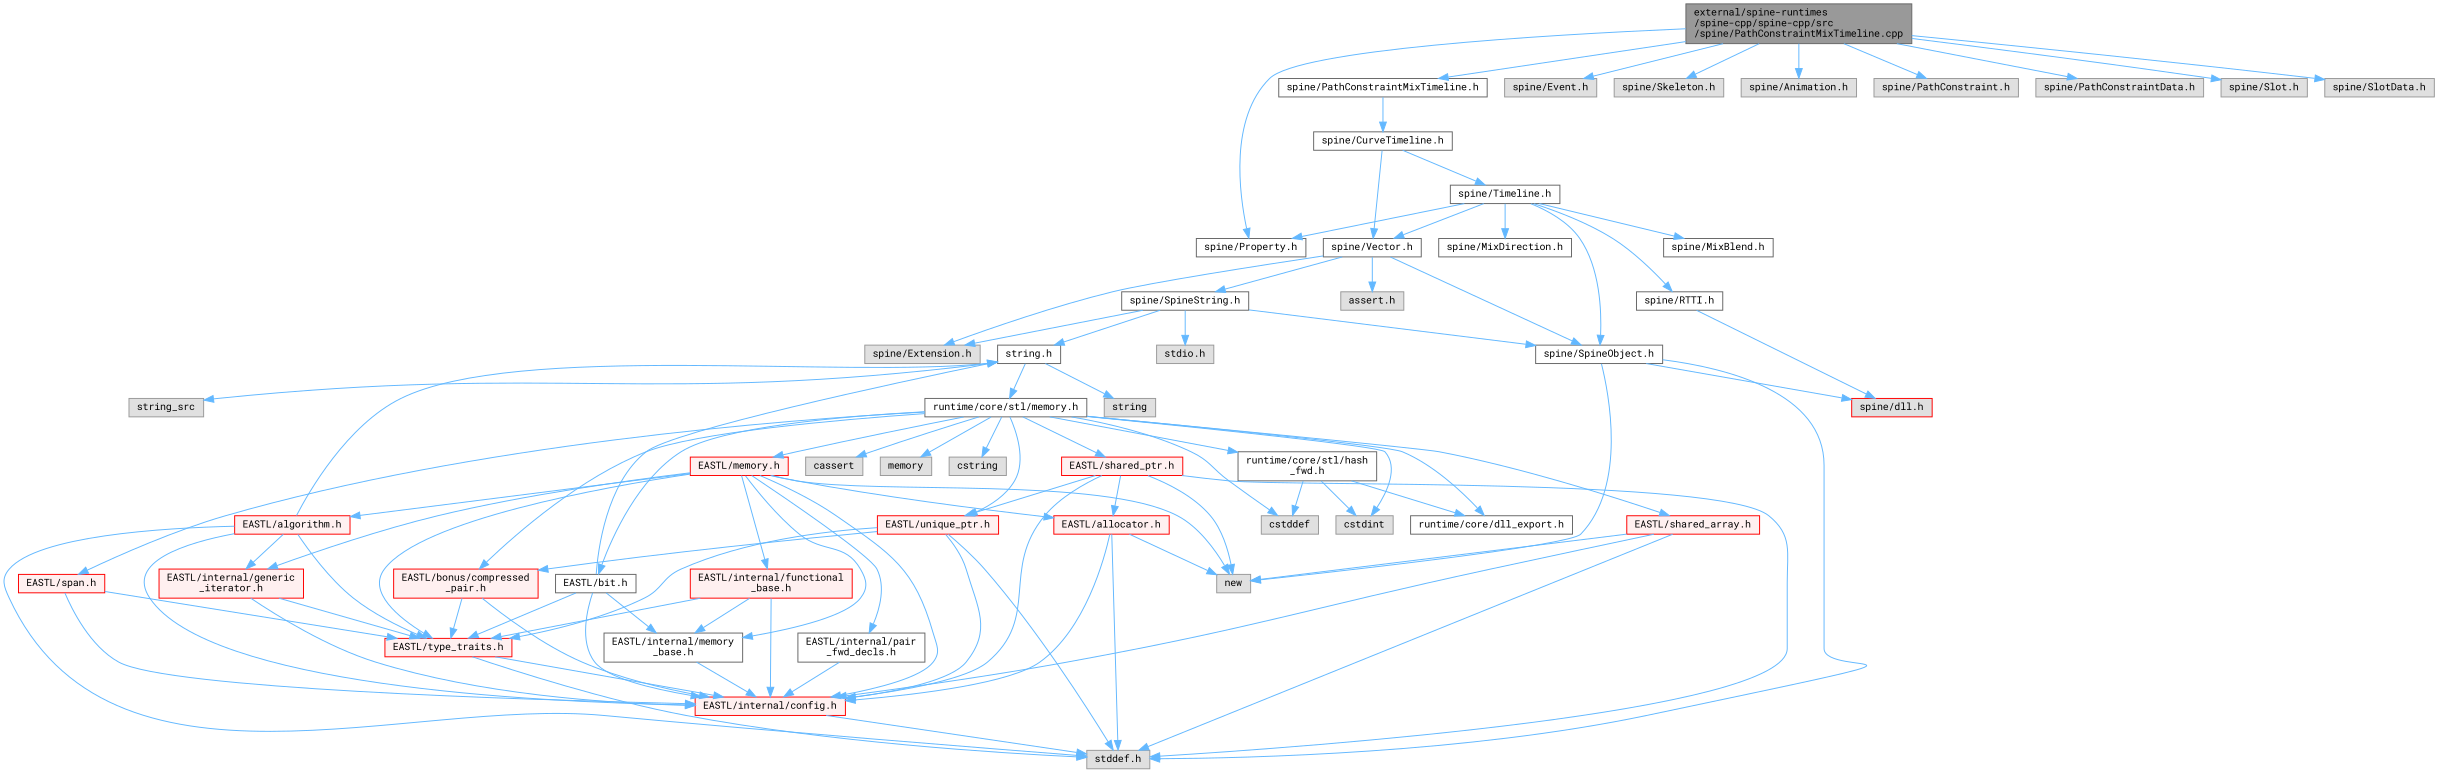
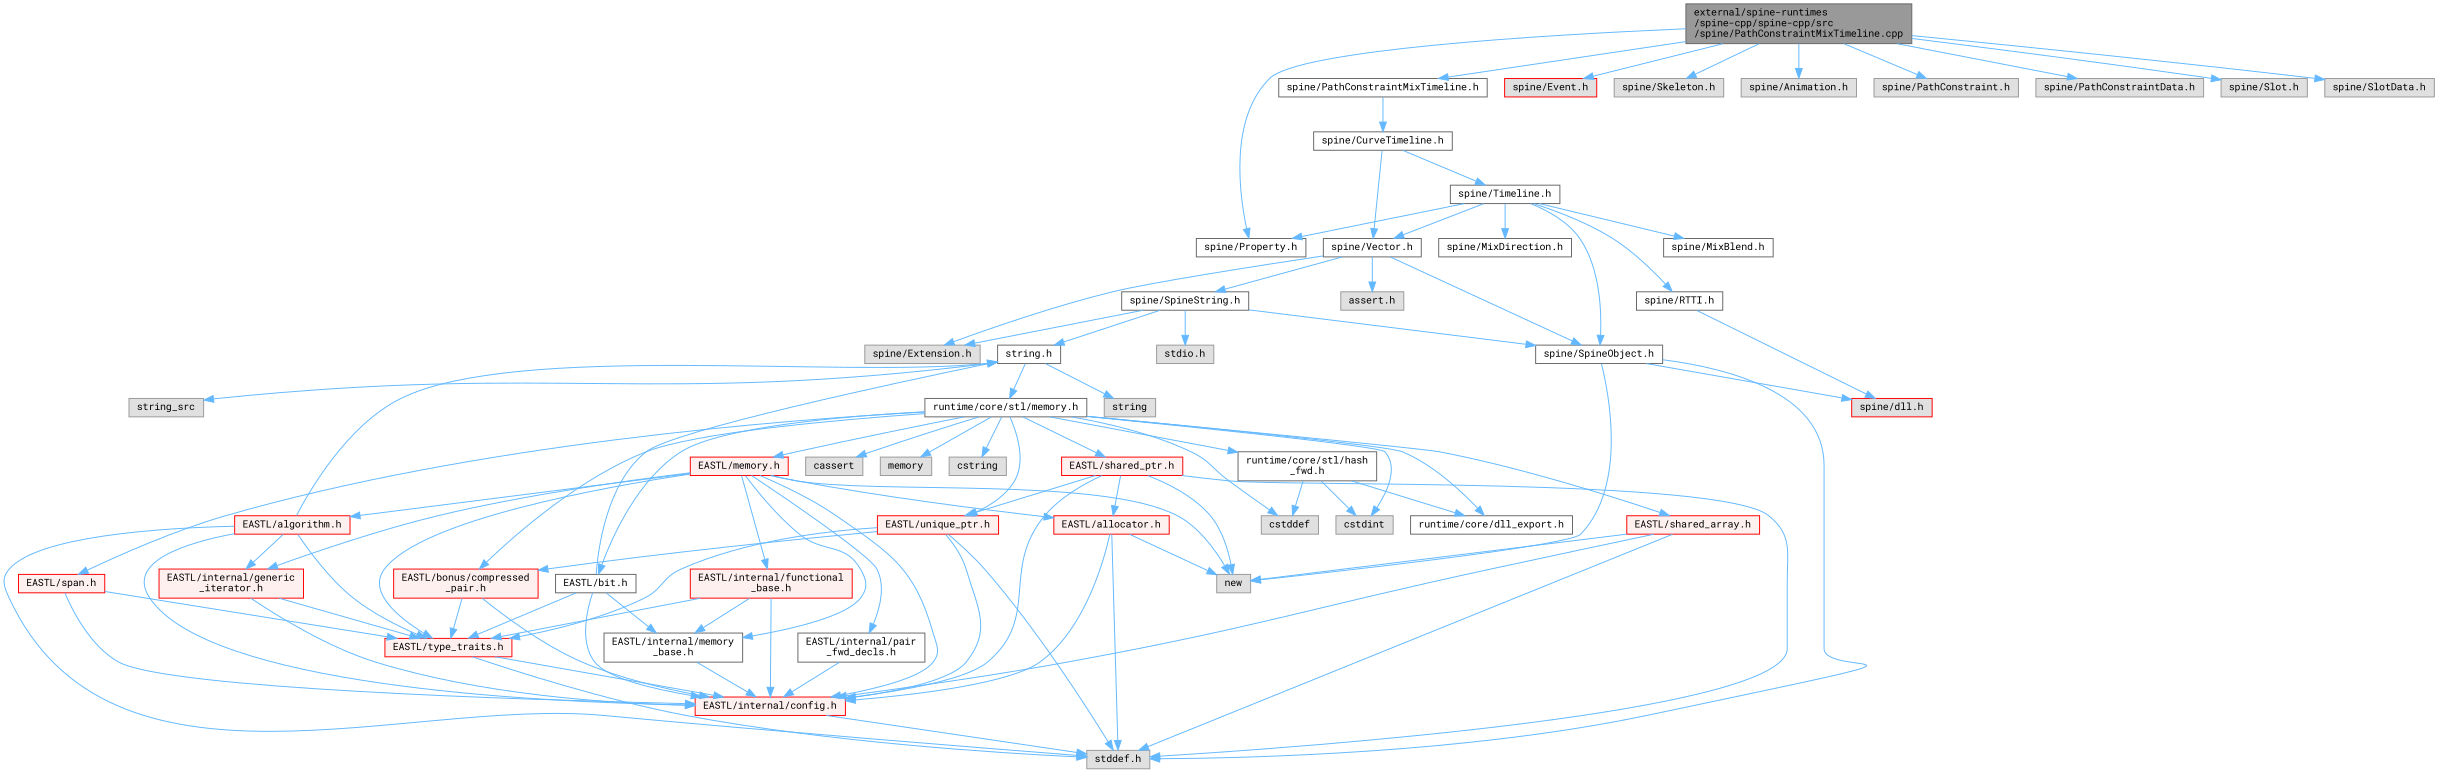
(1551, 88) -> (1551, 88)
